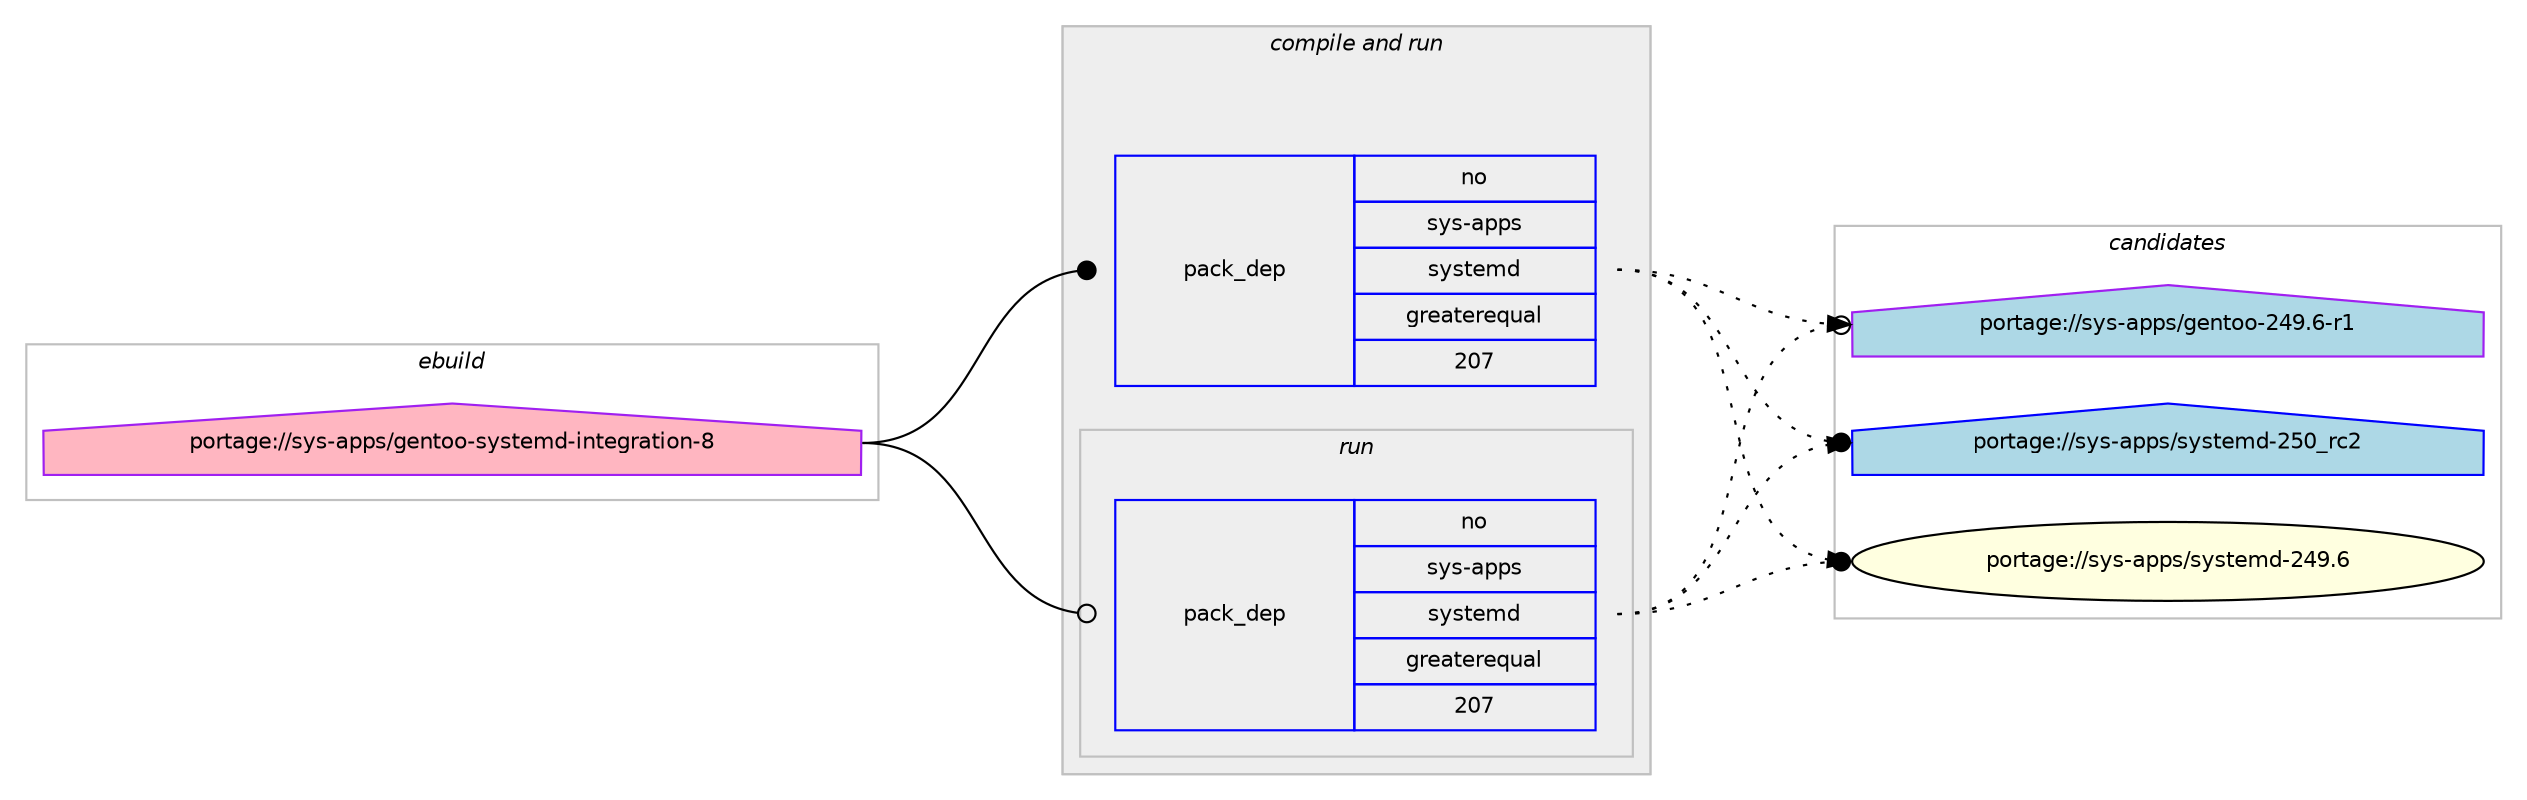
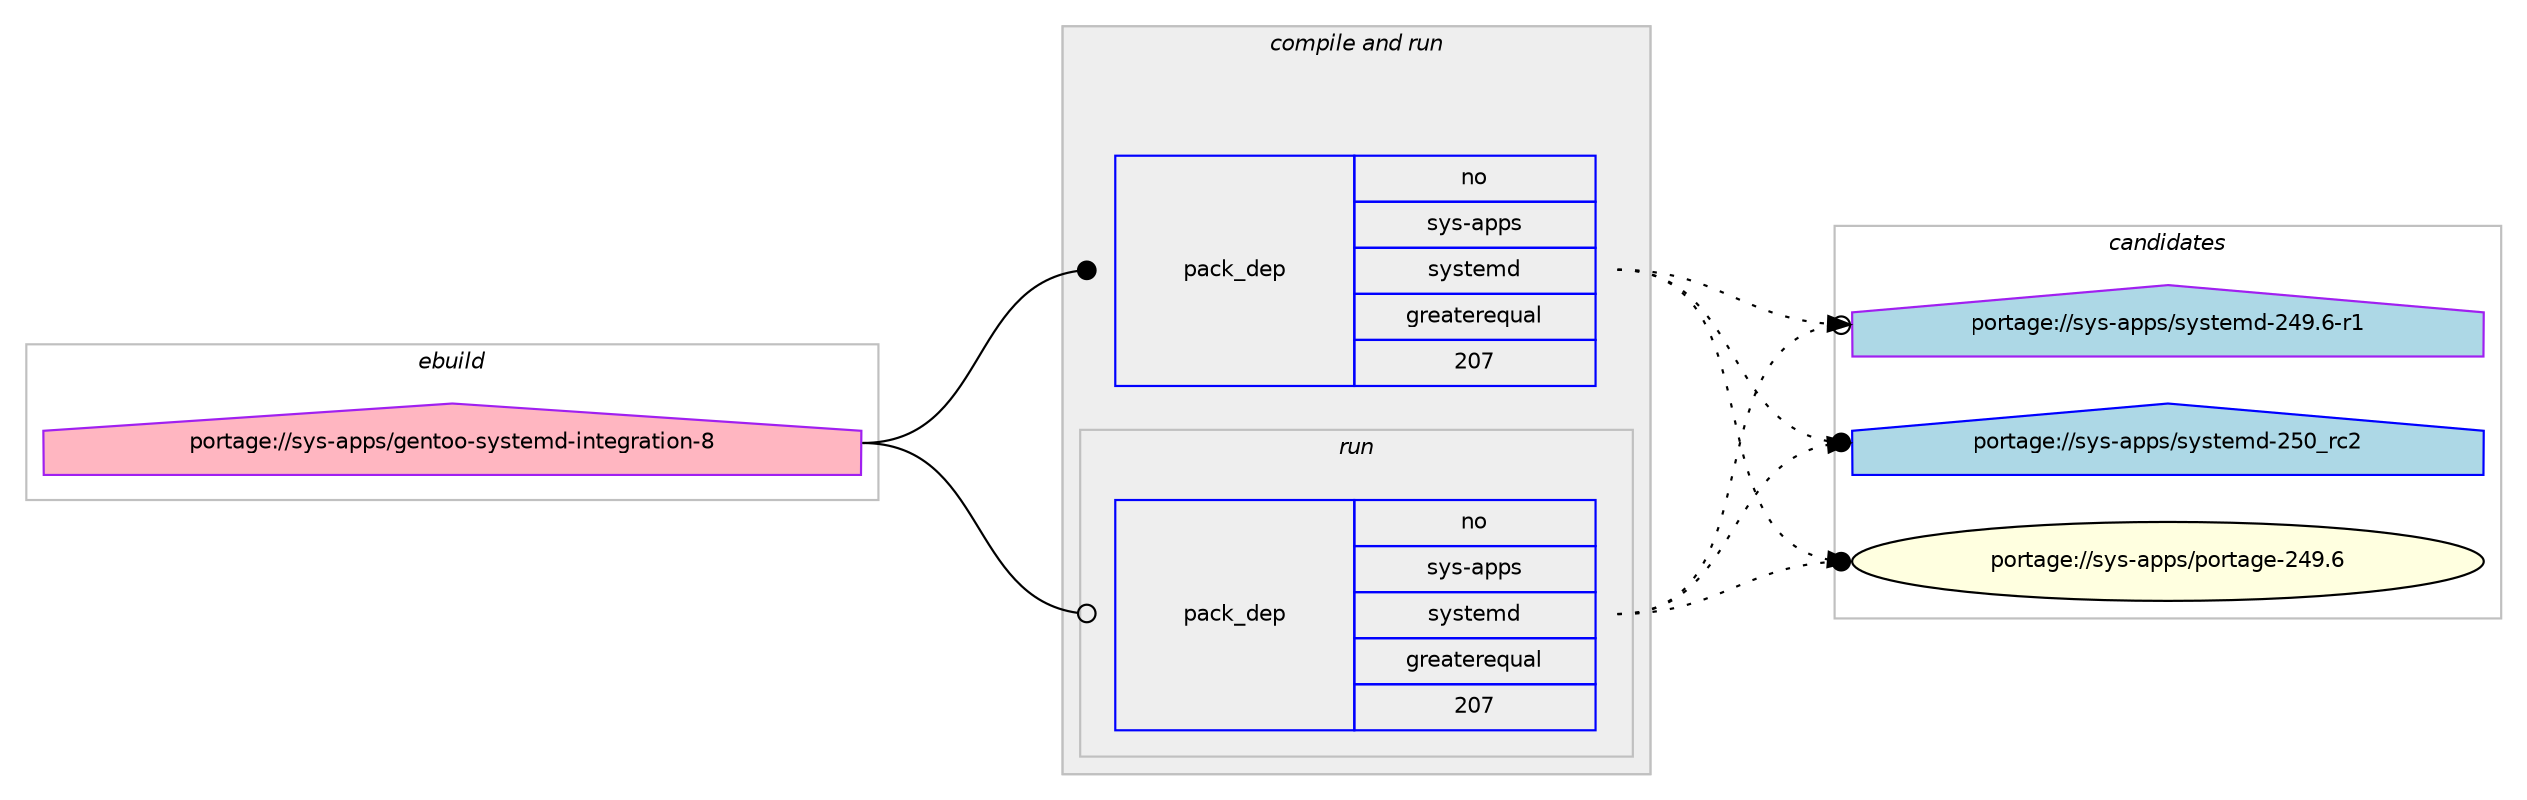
(2168, 325) -> (2168, 325)
(2168, 561) -> (2168, 561)
